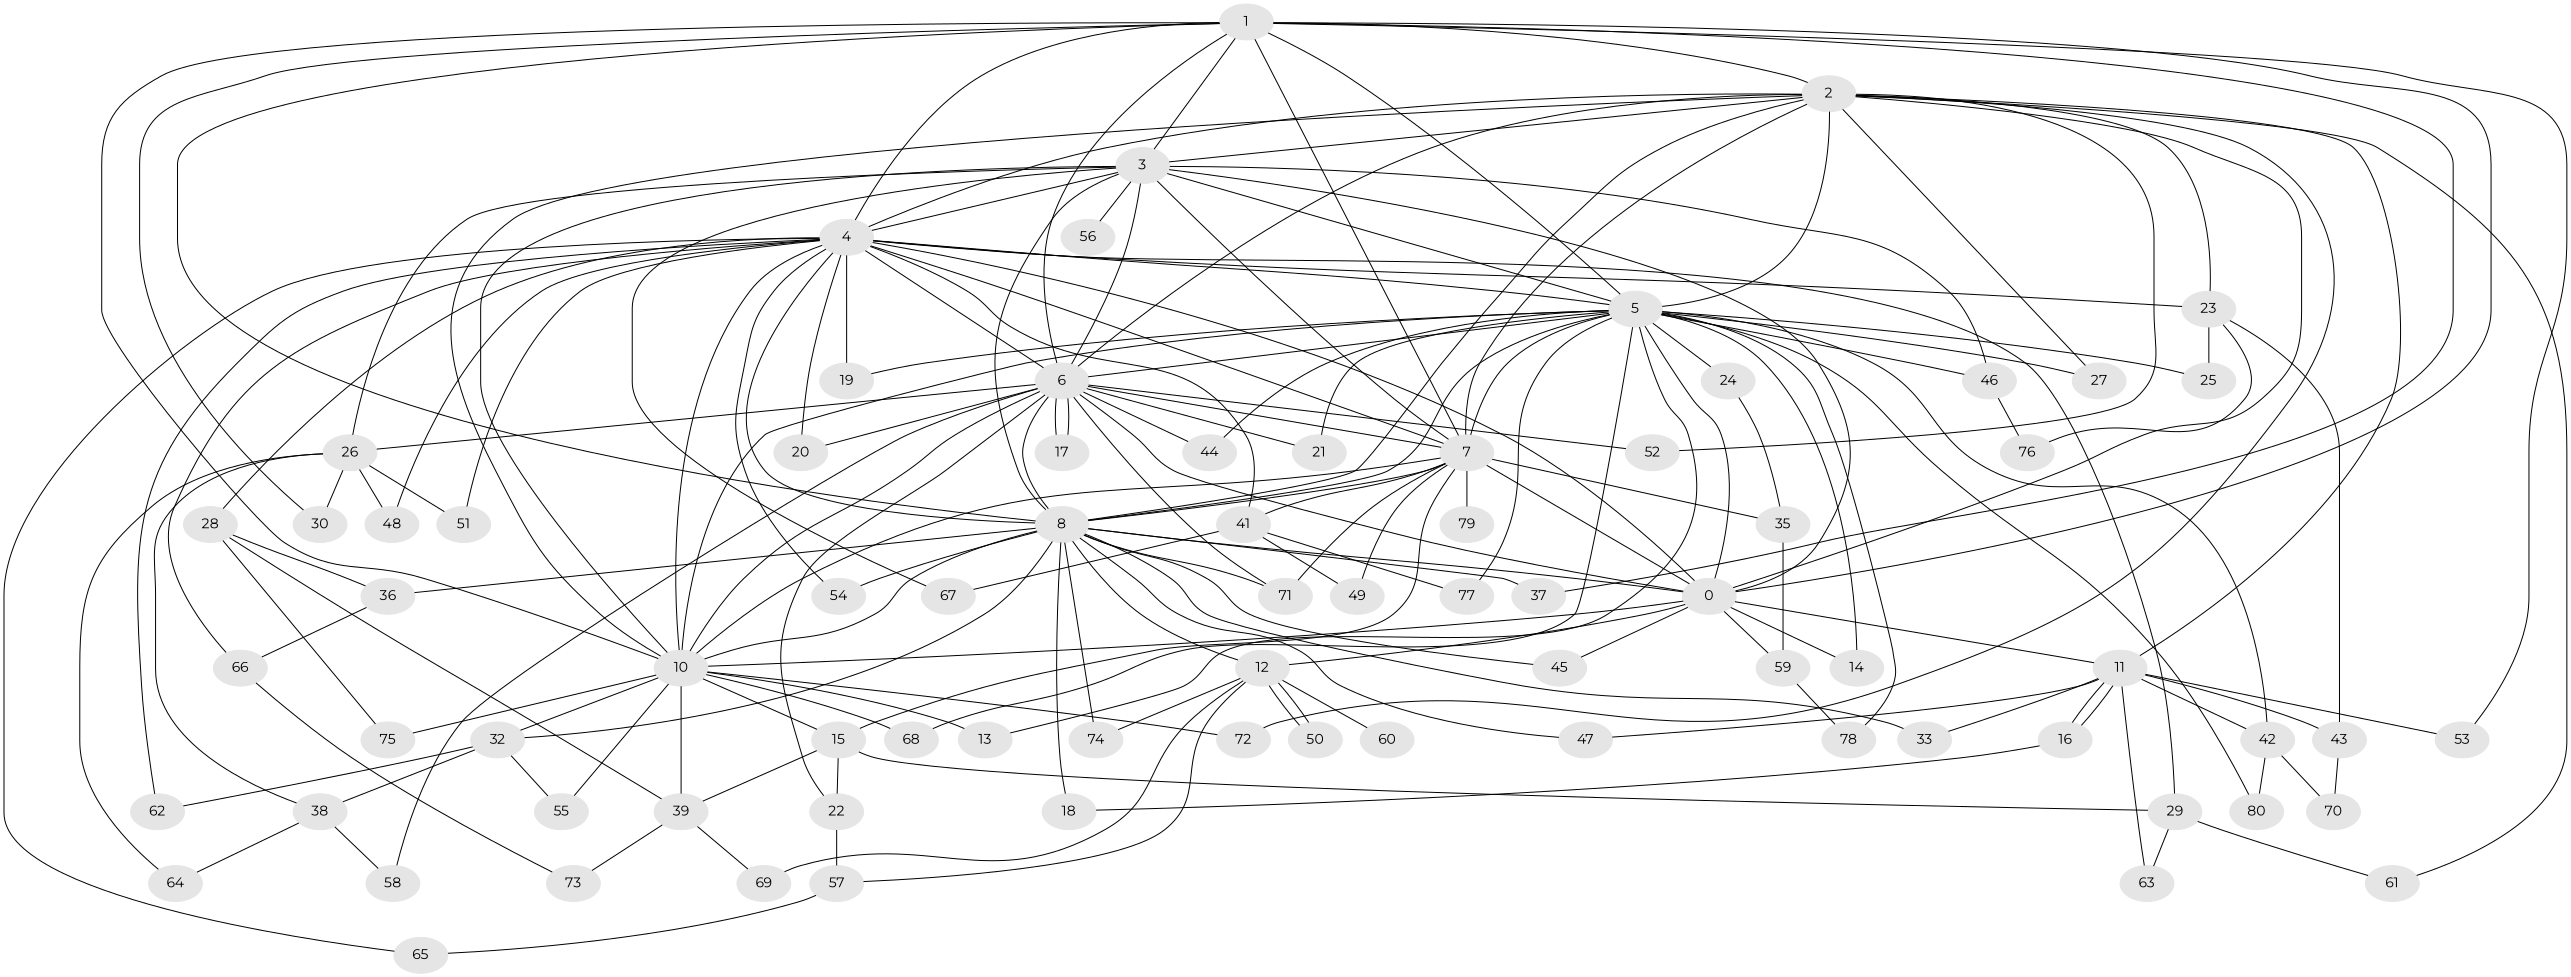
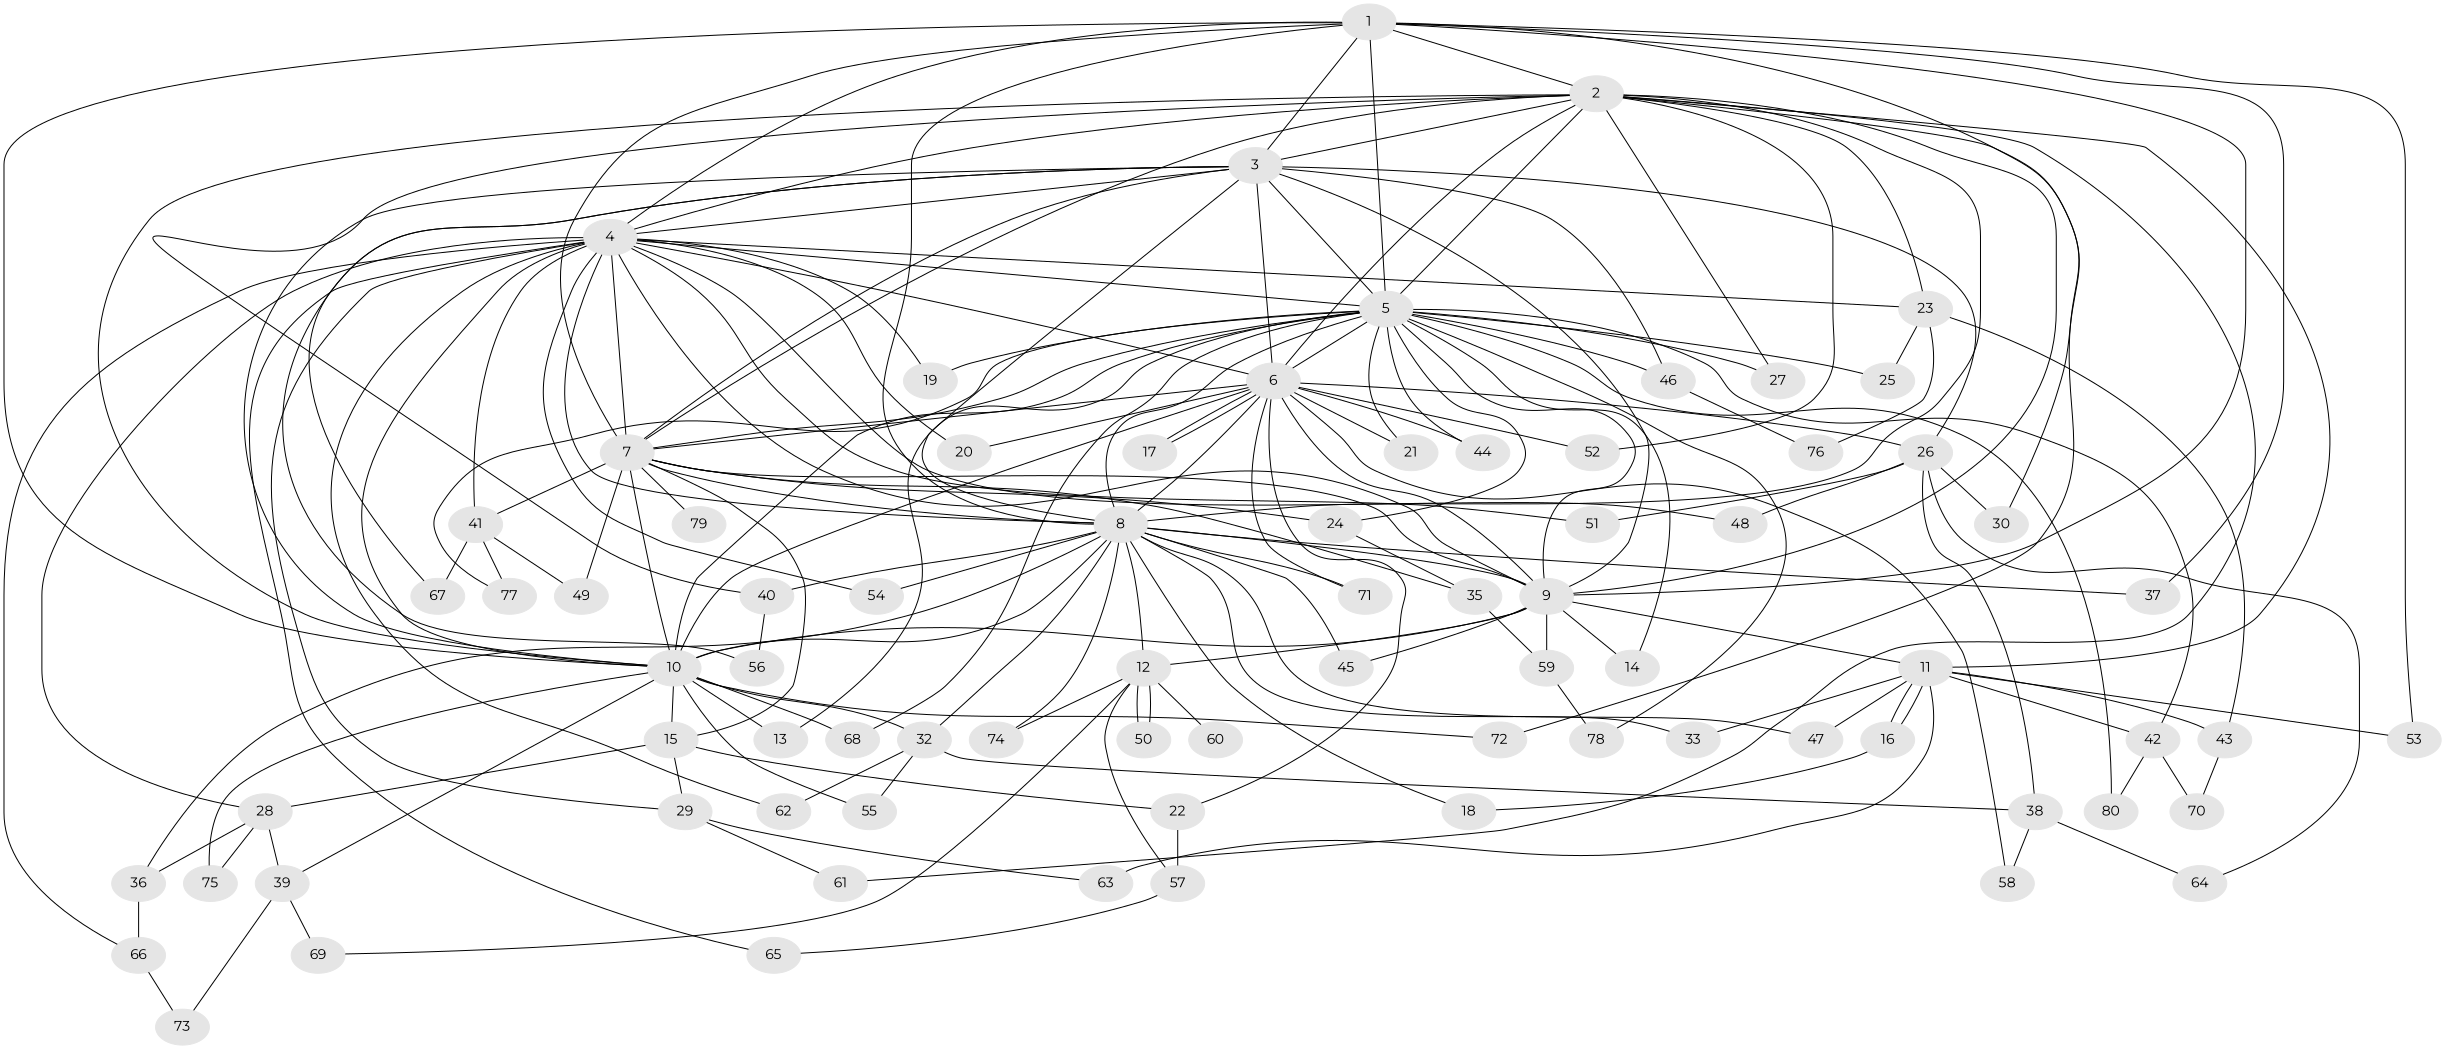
(1083, 160) -> none
(1365, 513) -> (980, 493)
none -> (767, 596)
(1709, 596) -> (1547, 596)
(760, 776) -> (504, 770)
